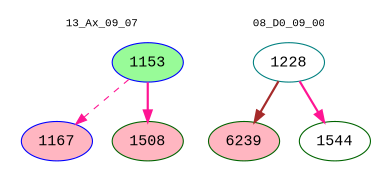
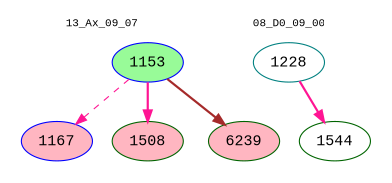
(269, 97) -> (184, 93)
